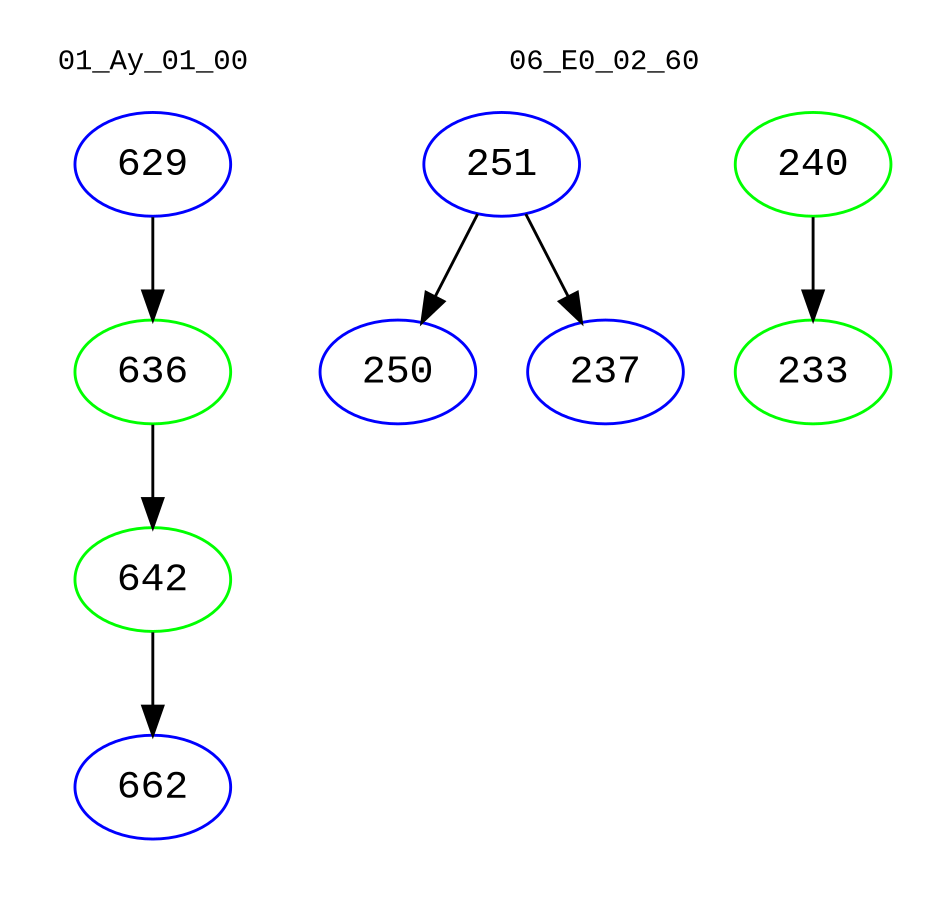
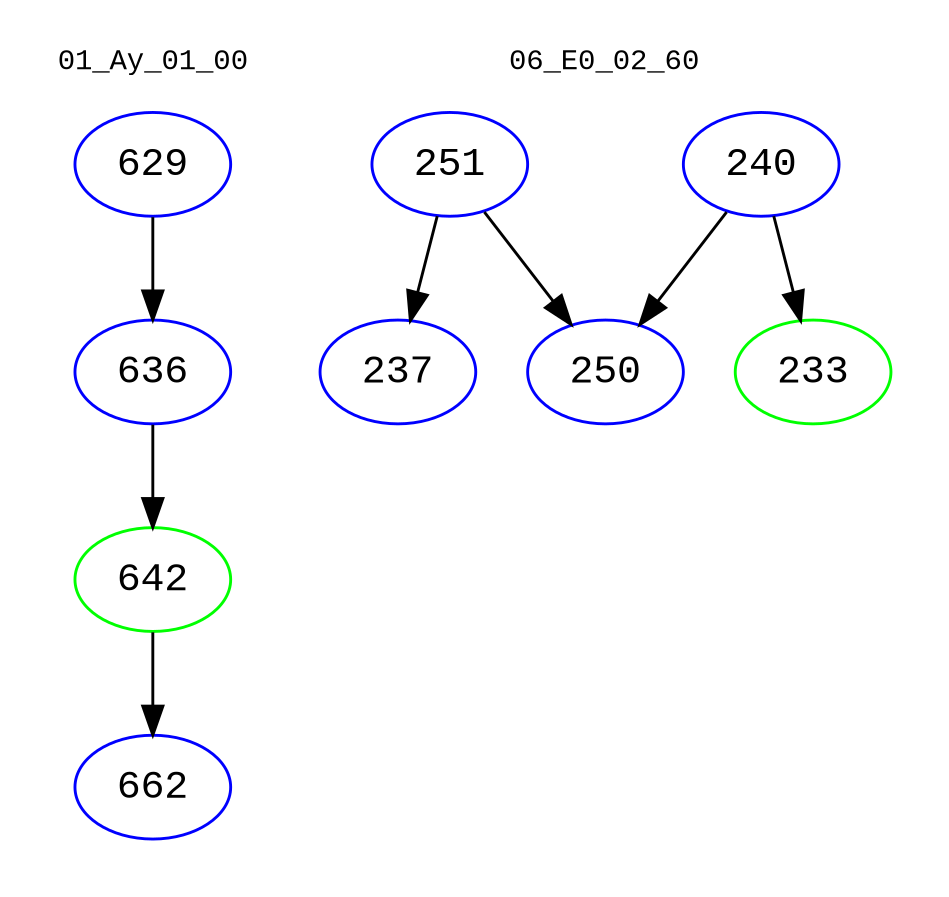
(813, 164) -> (761, 164)
none -> (692, 257)
(153, 372) -> (153, 372)
